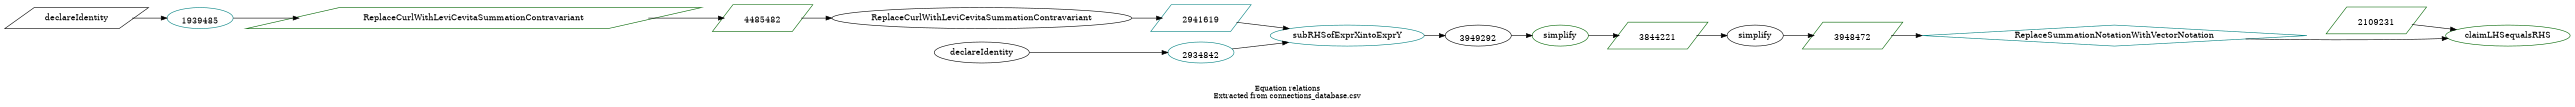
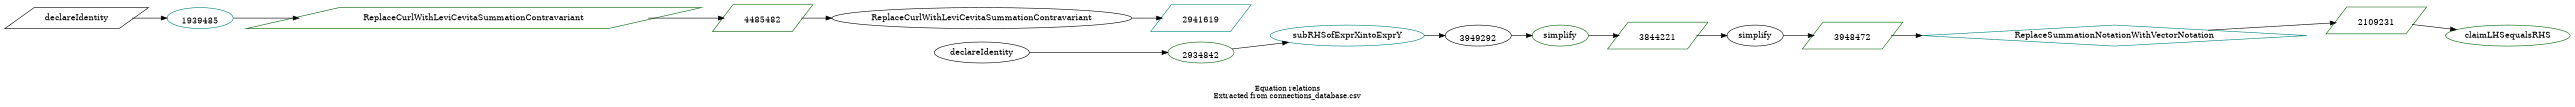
(1260, 25) -> none
(2344, 40) -> (2269, 27)
(1201, 52) -> (1201, 52)
